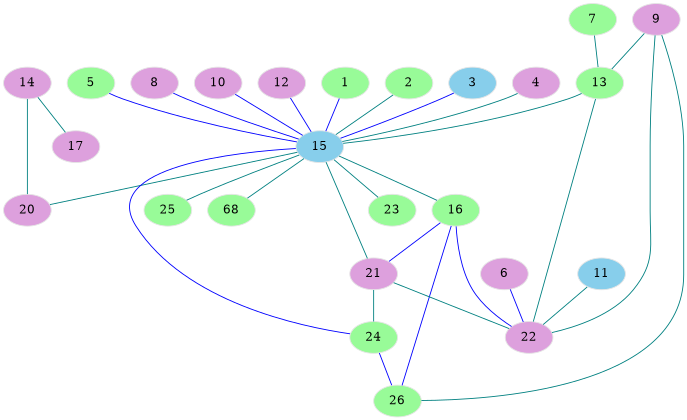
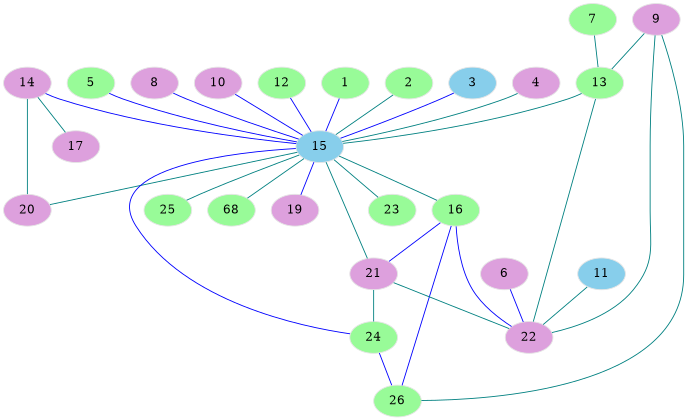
(282, 83) -> (282, 83)
none -> (169, 126)
none -> (295, 210)
